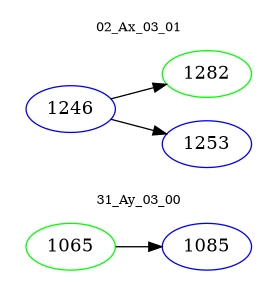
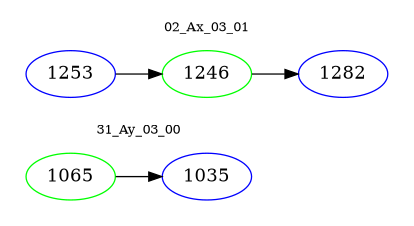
(207, 74) -> (343, 74)
(71, 109) -> (207, 74)
(132, 125) -> (132, 74)
(207, 247) -> (207, 177)
